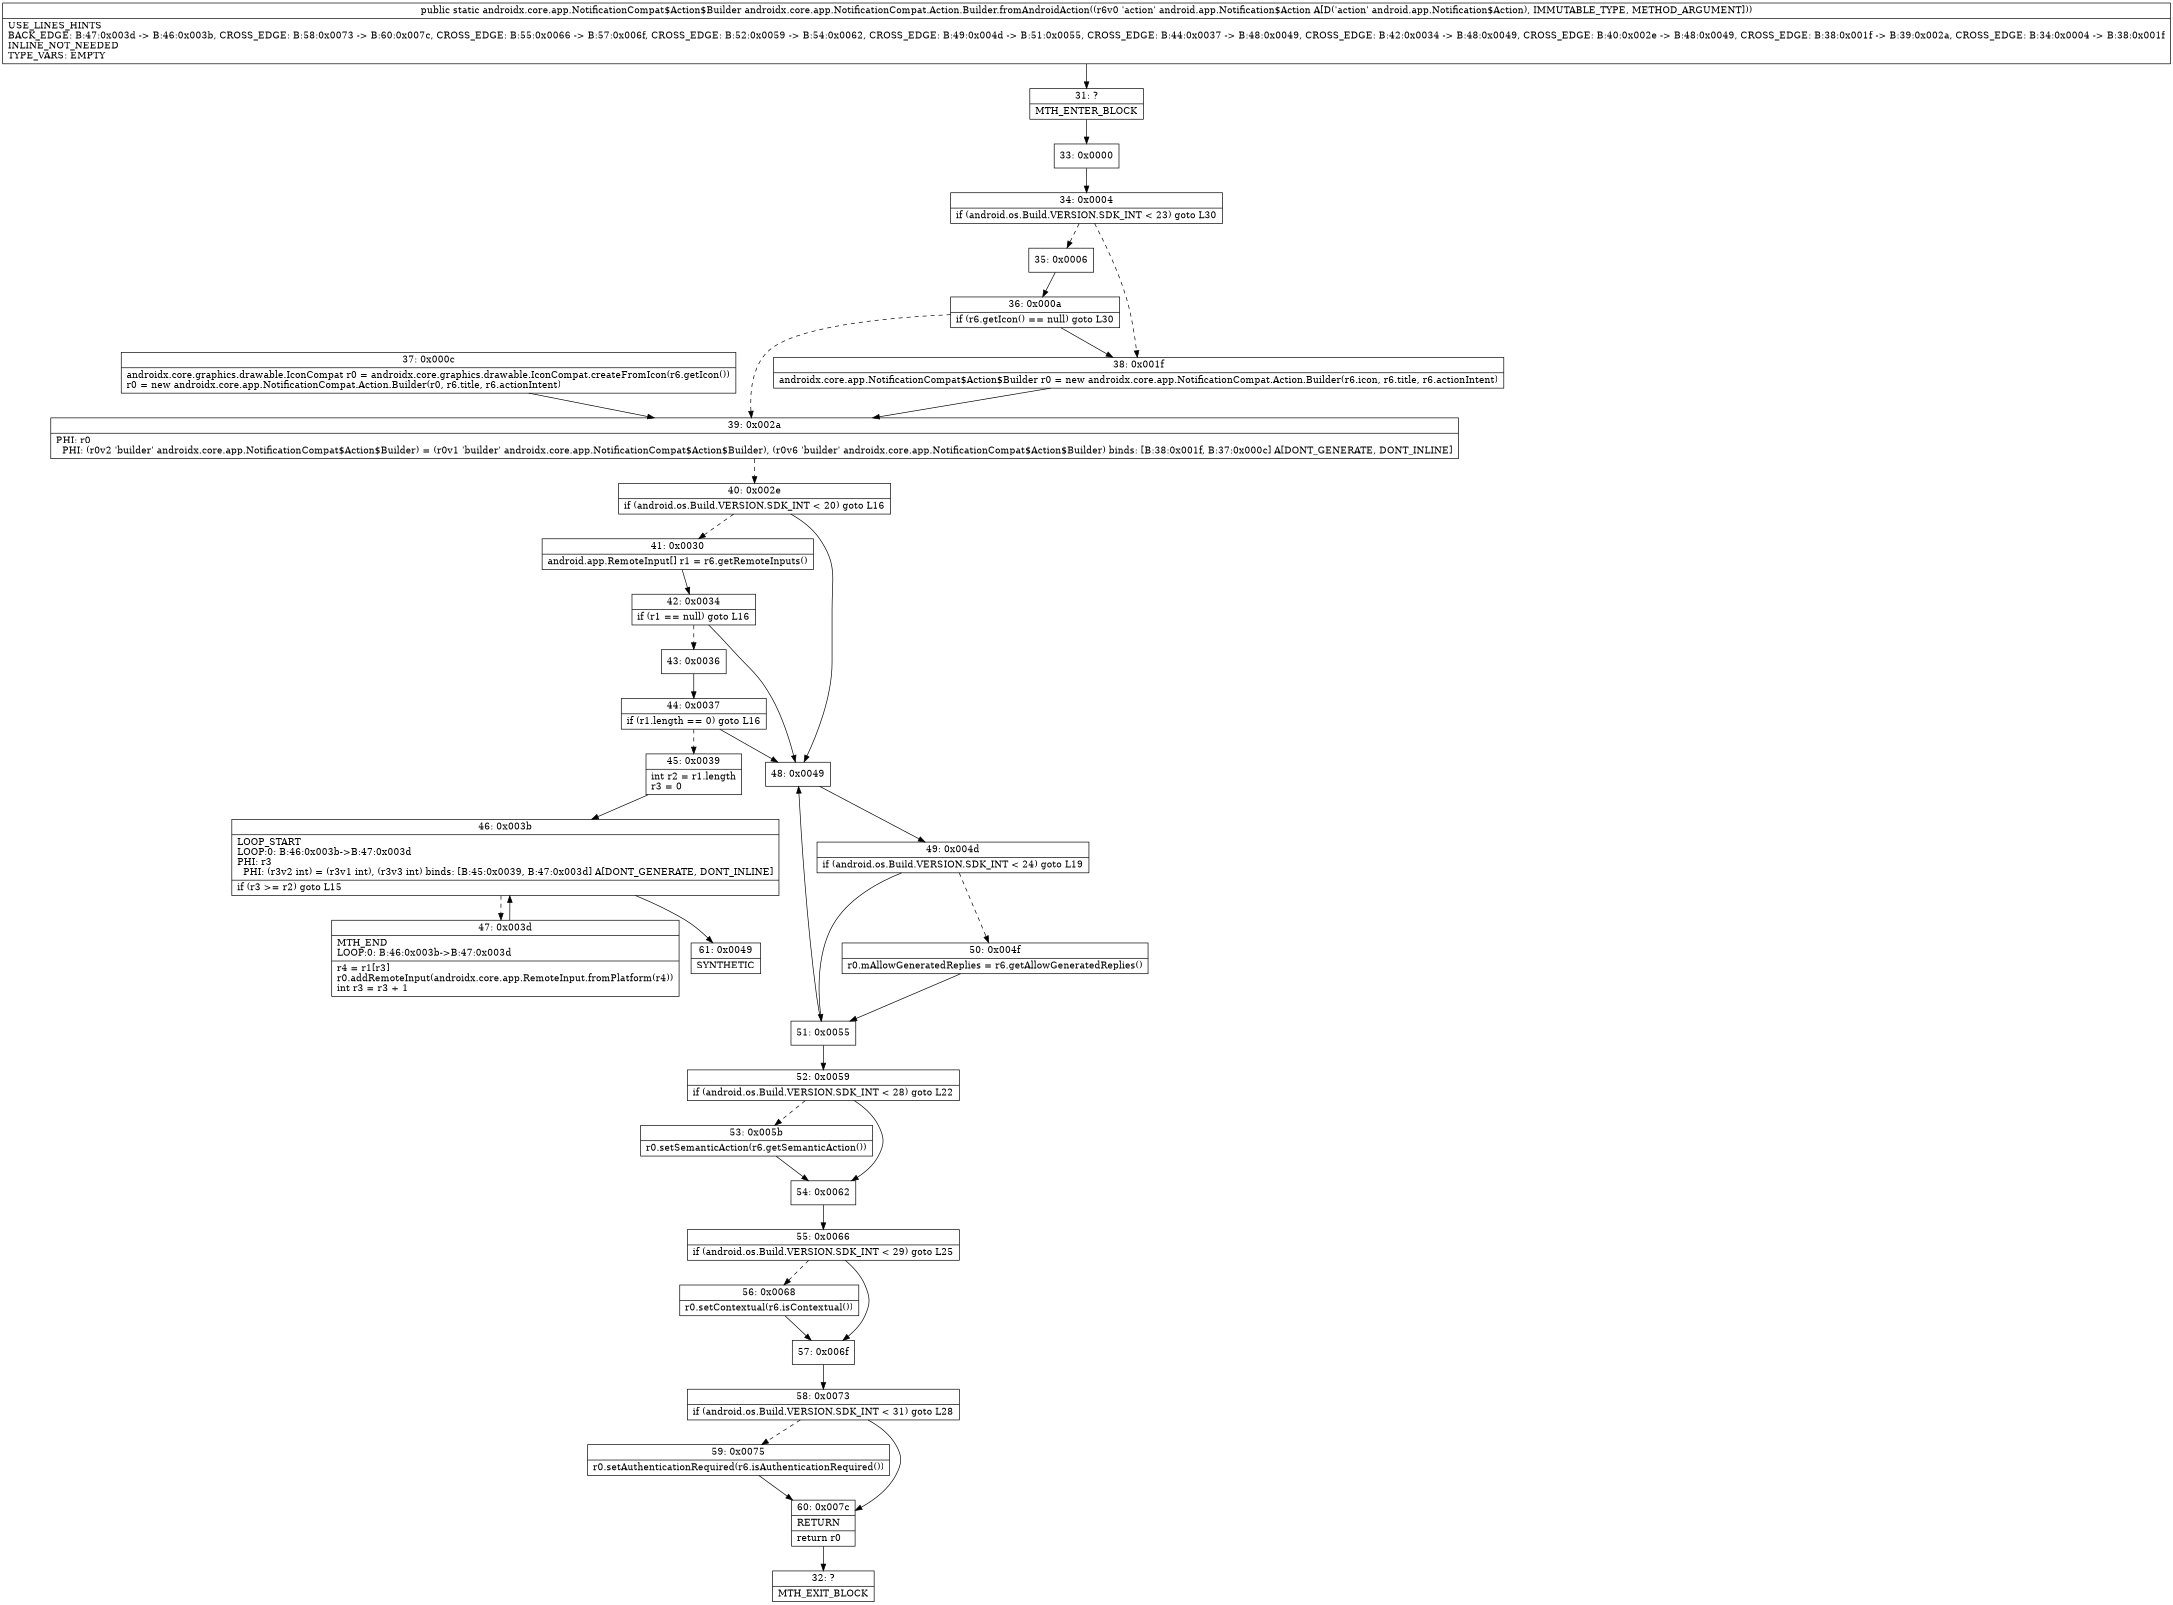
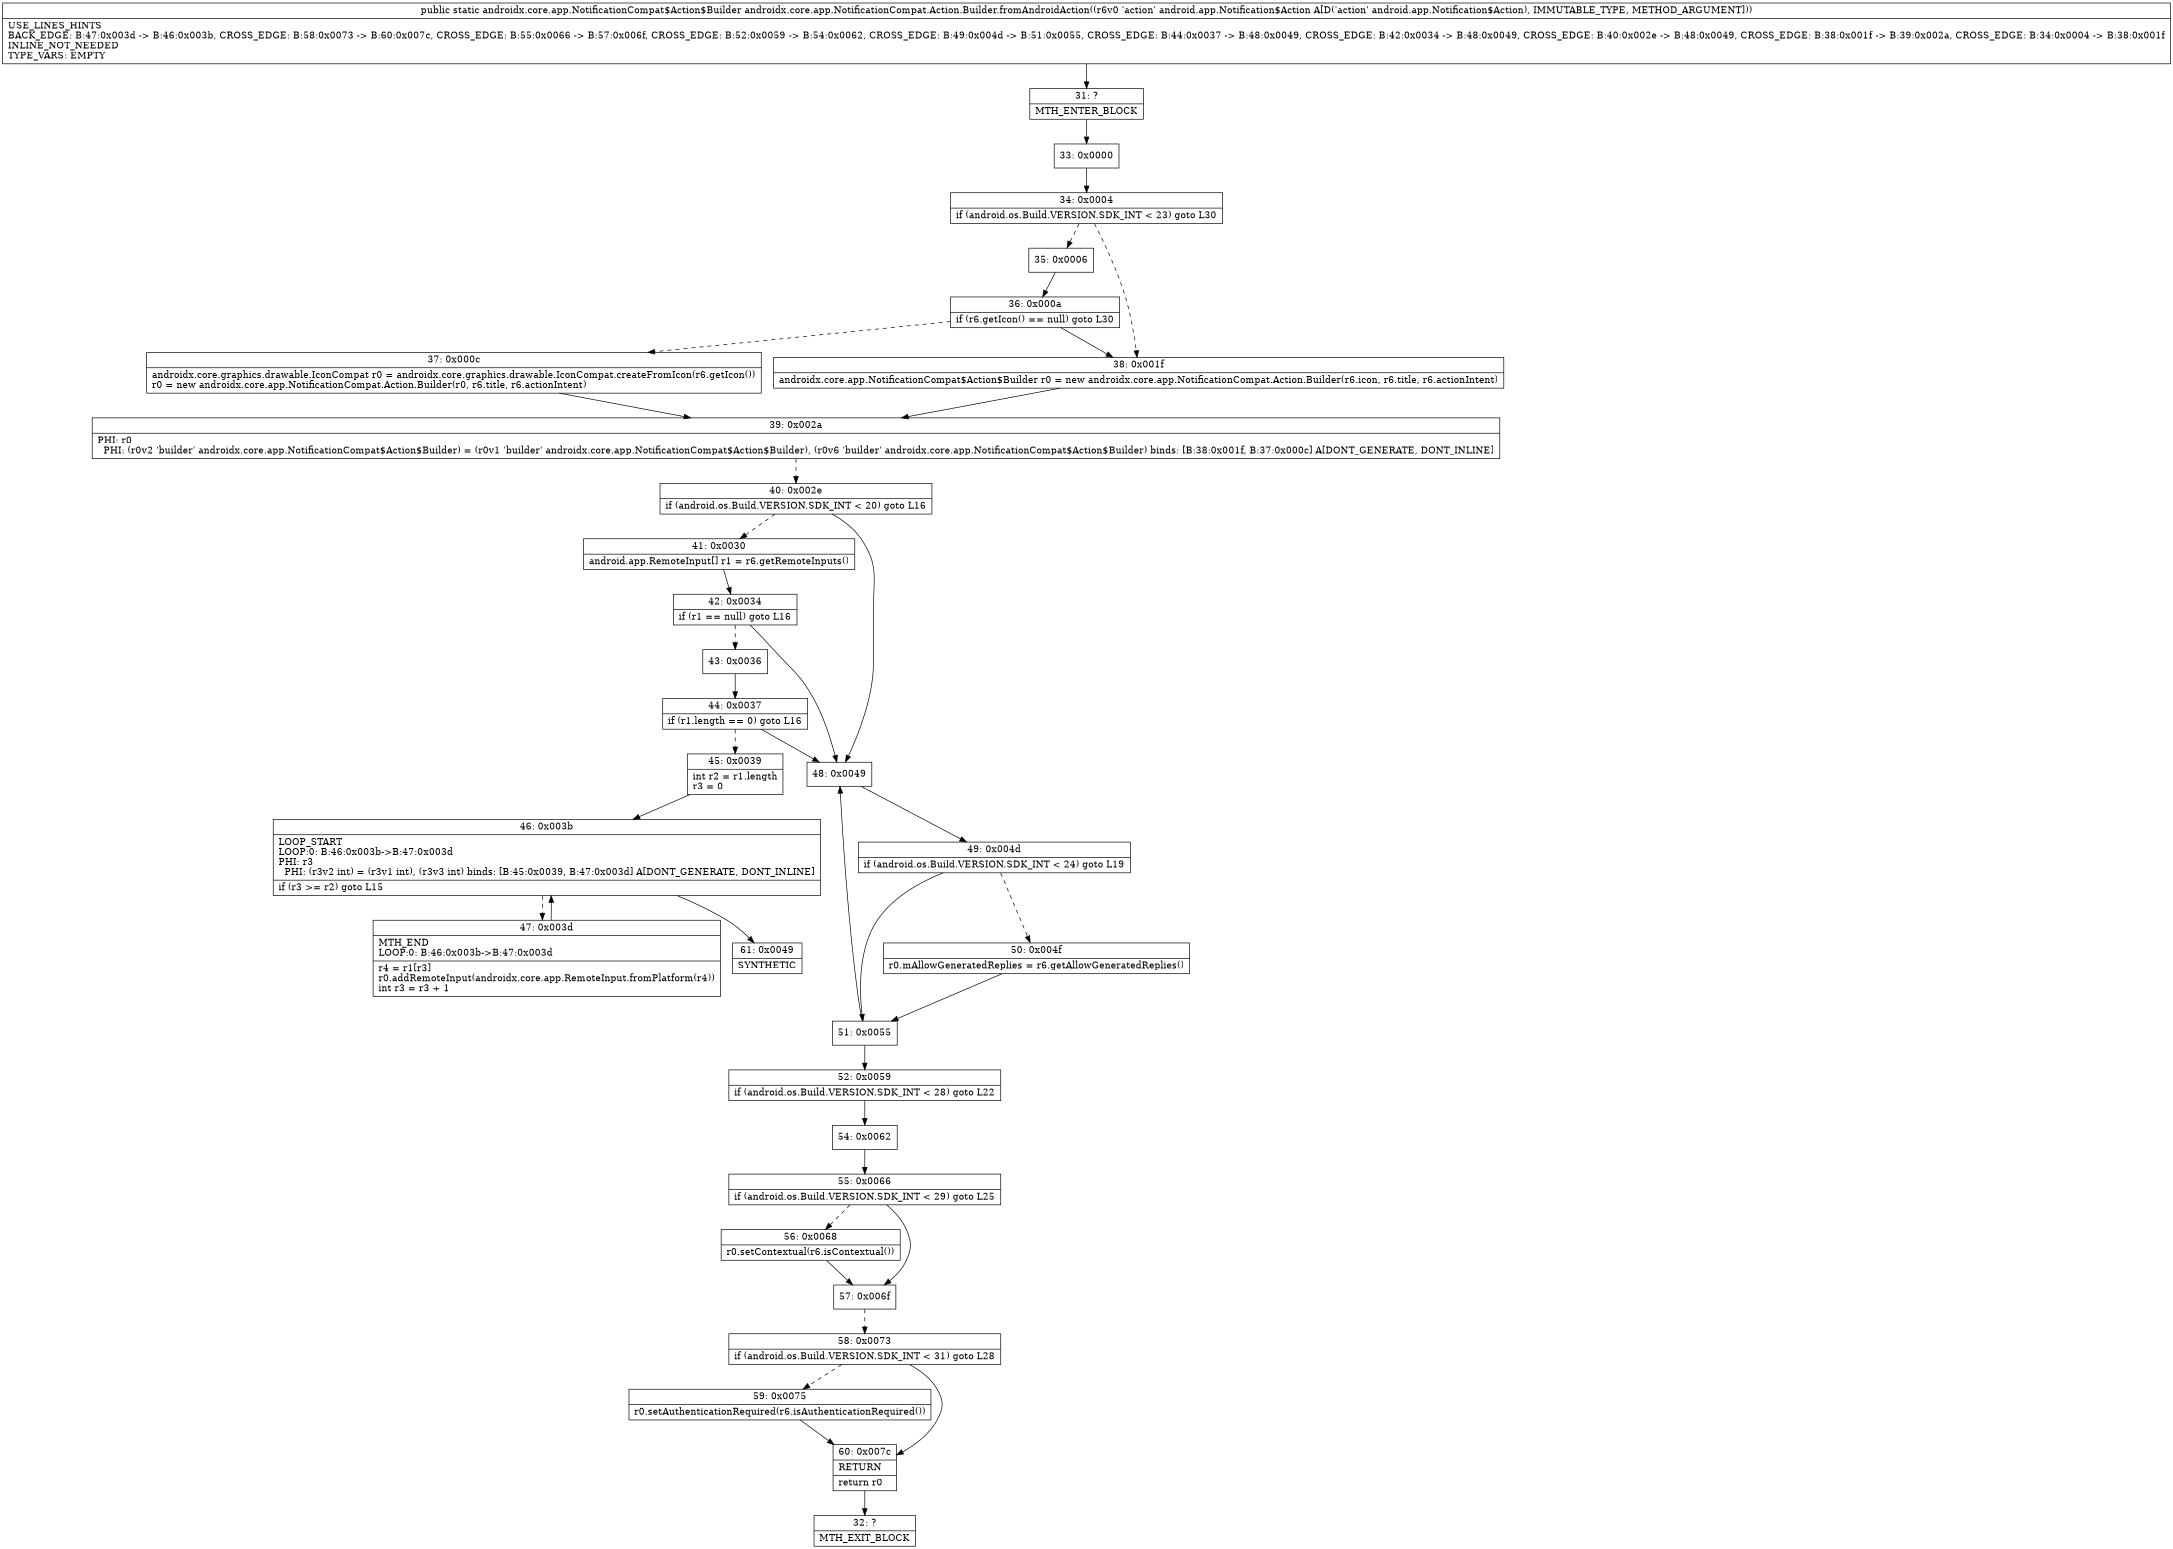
(825, 329) -> (803, 337)
(757, 1141) -> none
(823, 1374) -> (865, 1318)
